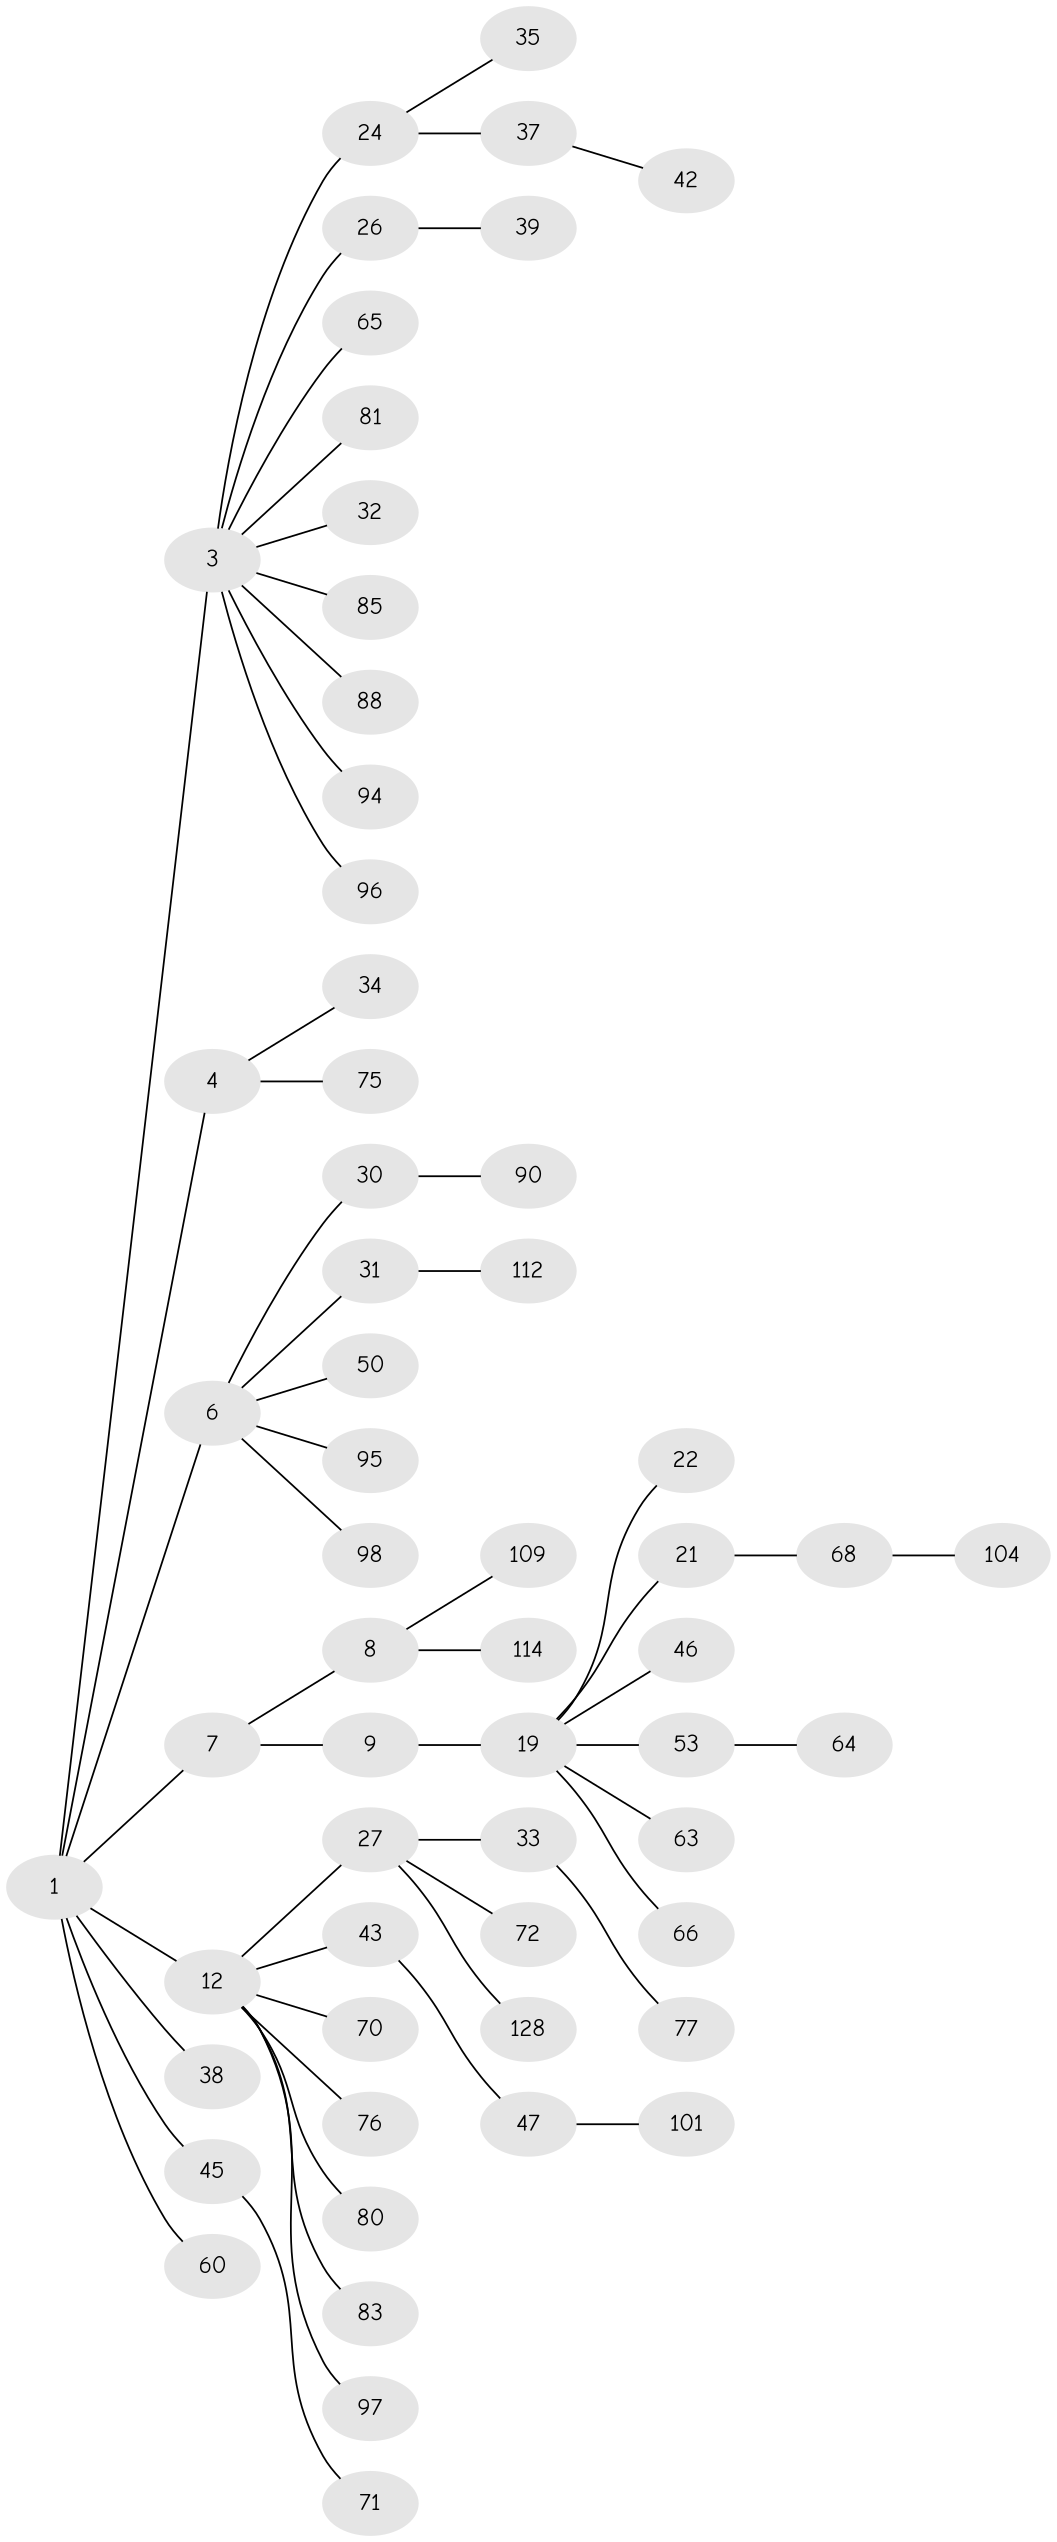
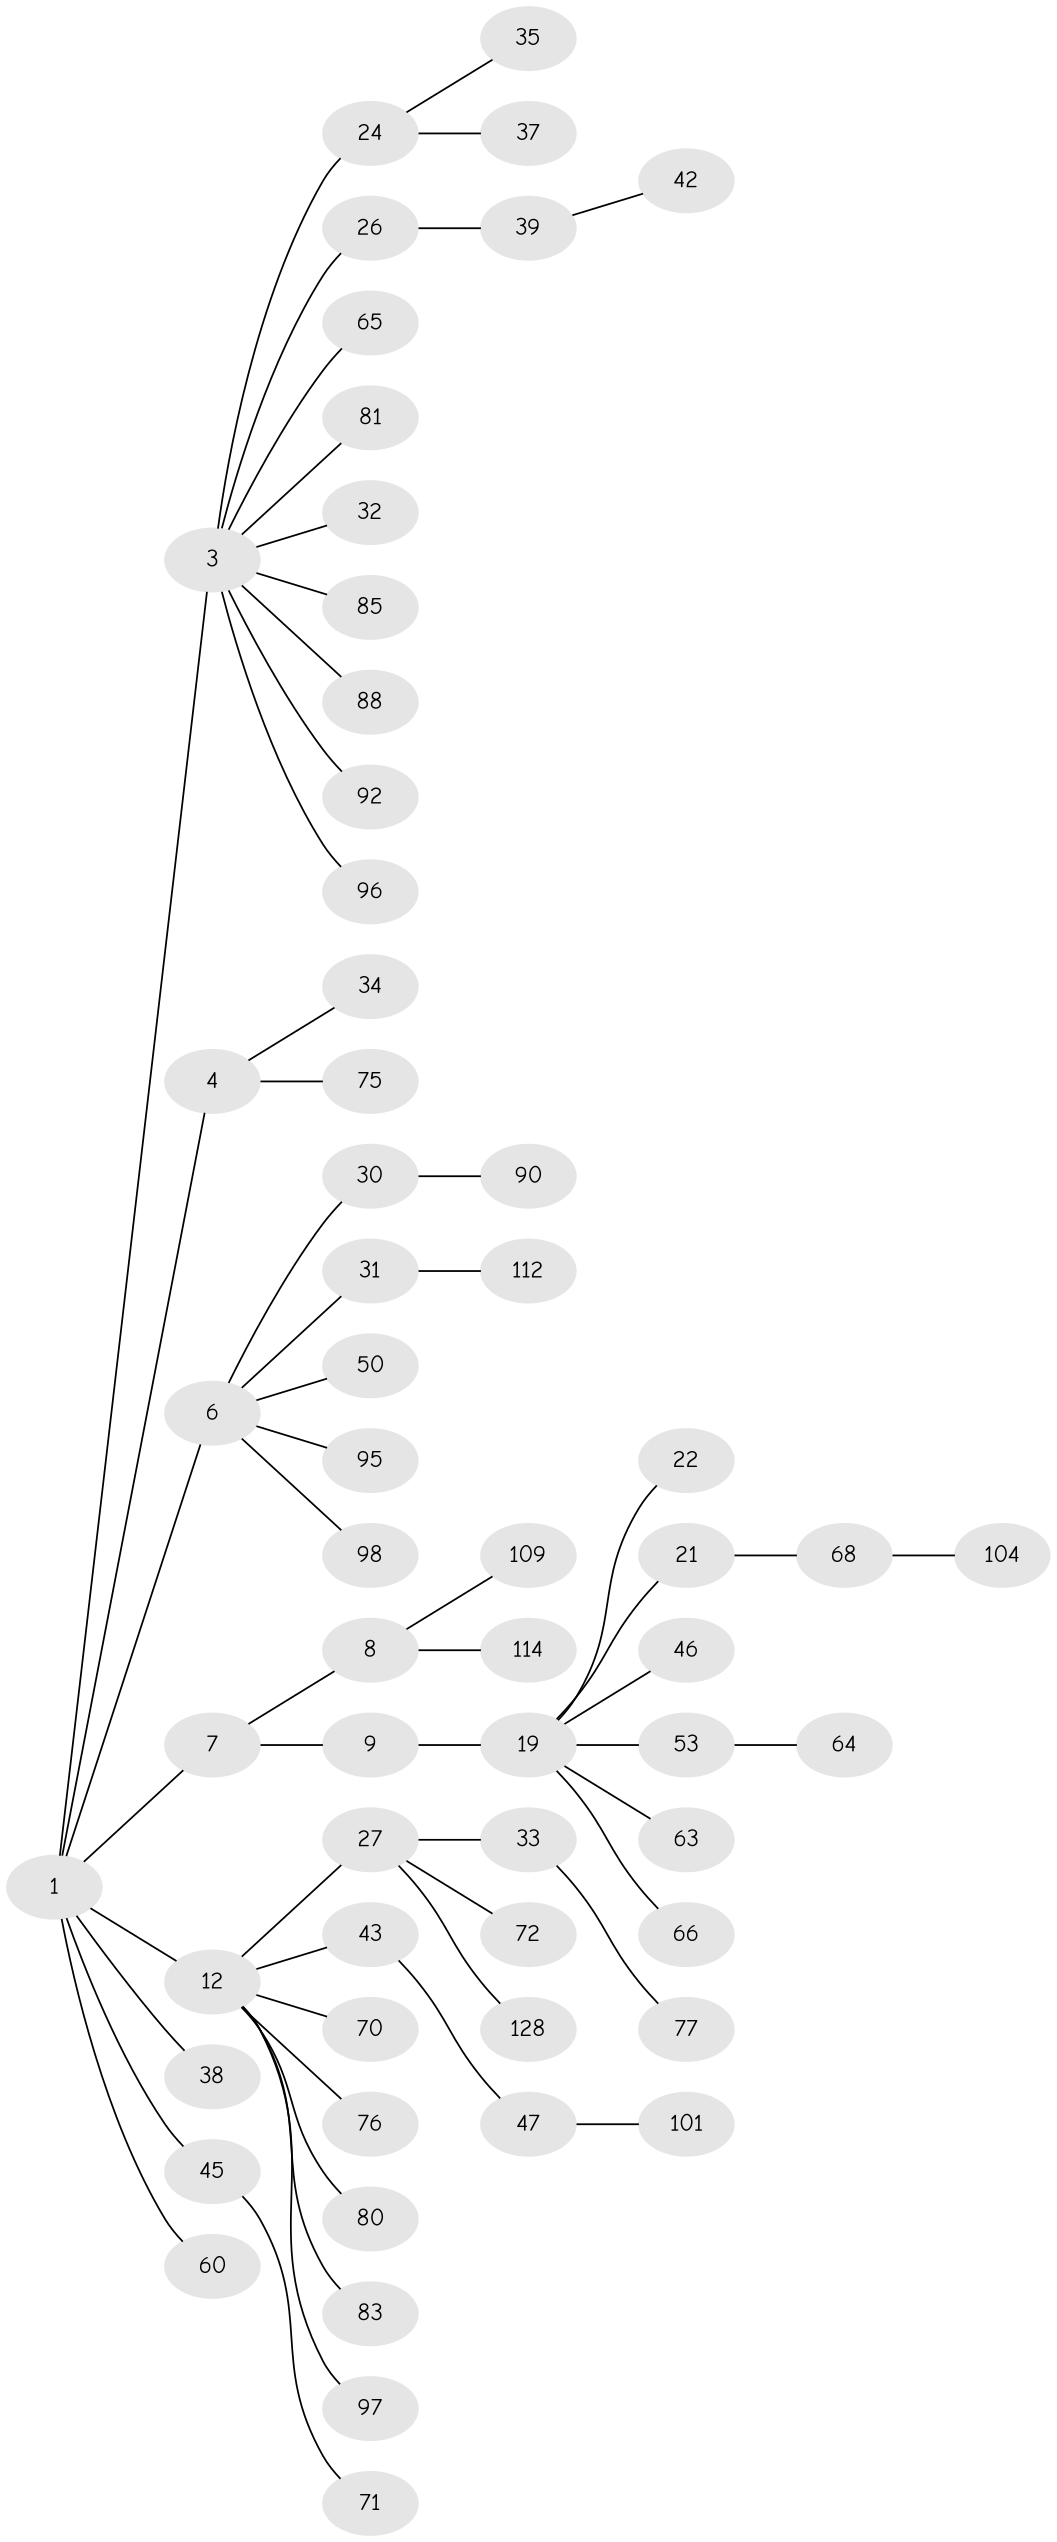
(608, 157) -> (608, 204)
(370, 797) -> (370, 797)
